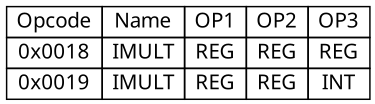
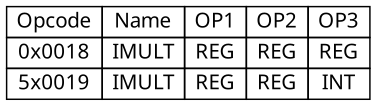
(54, 83) -> (54, 83)
